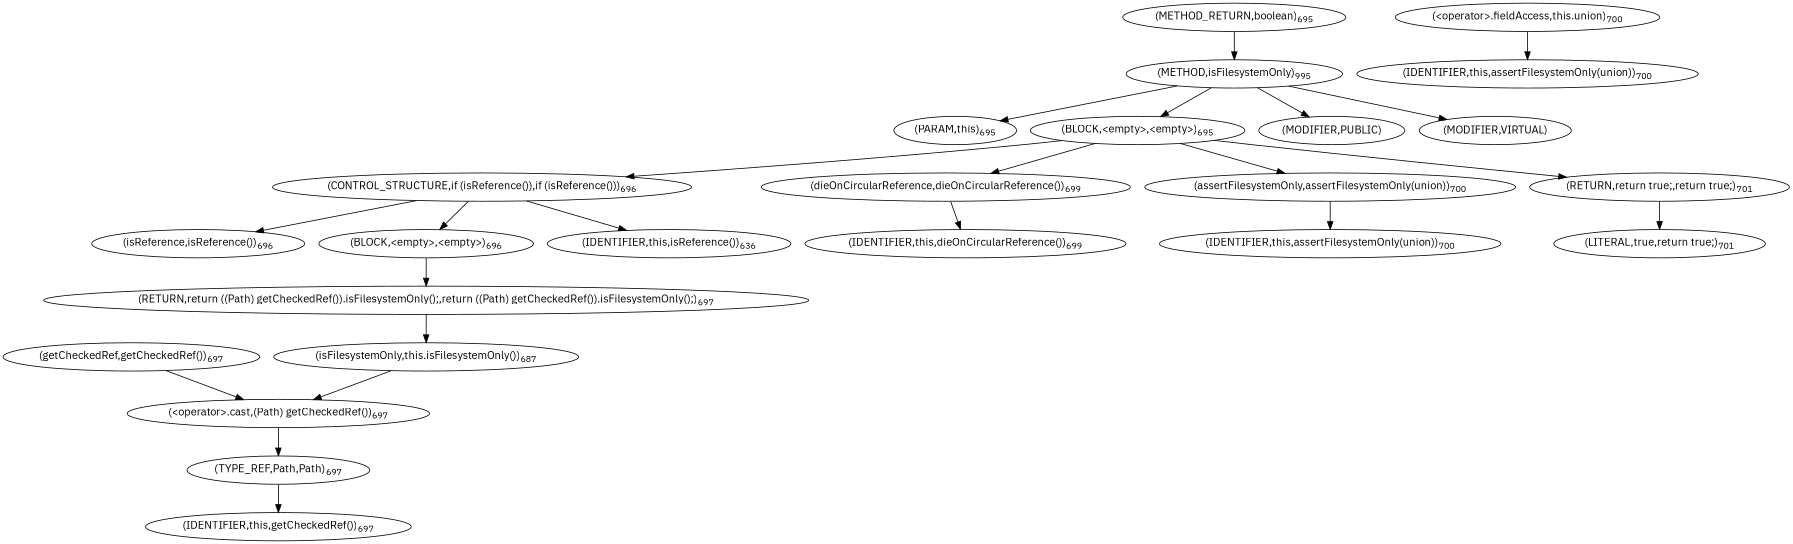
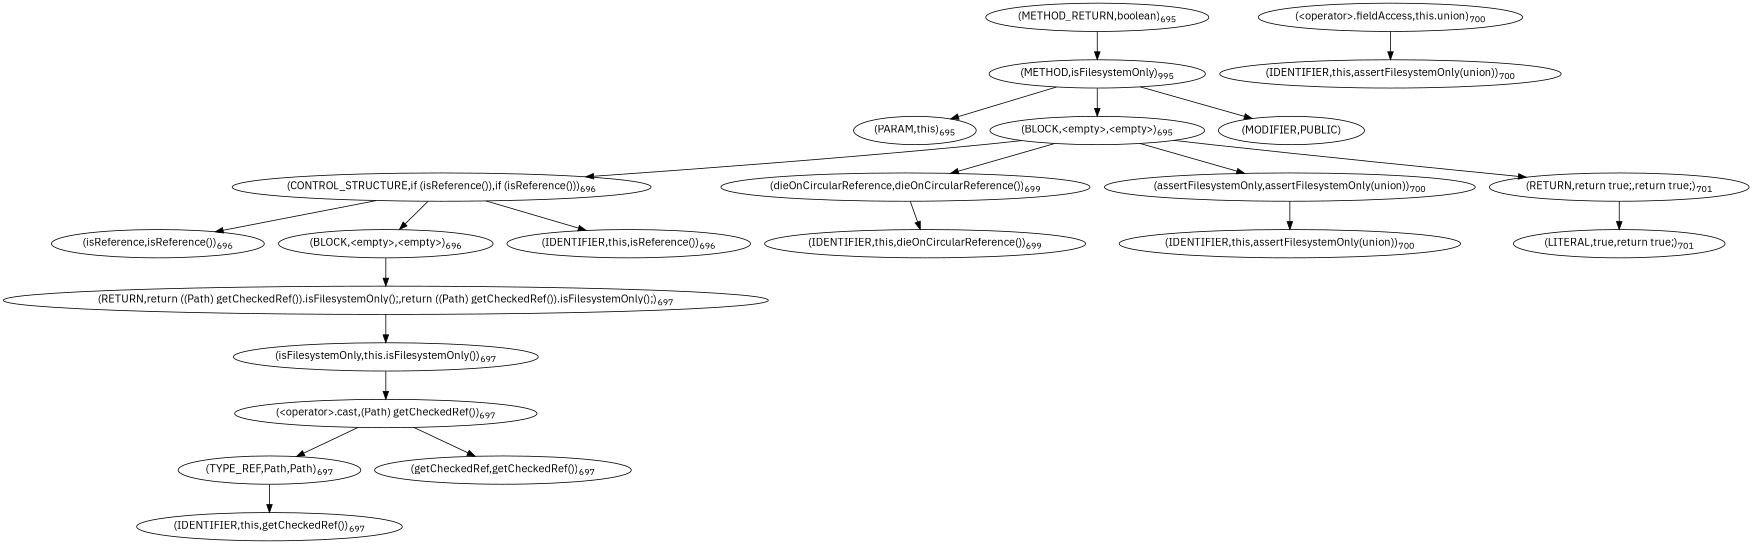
(1495, 130) -> none
(748, 243) -> (708, 243)
(529, 356) -> (488, 356)
(201, 384) -> (441, 440)
